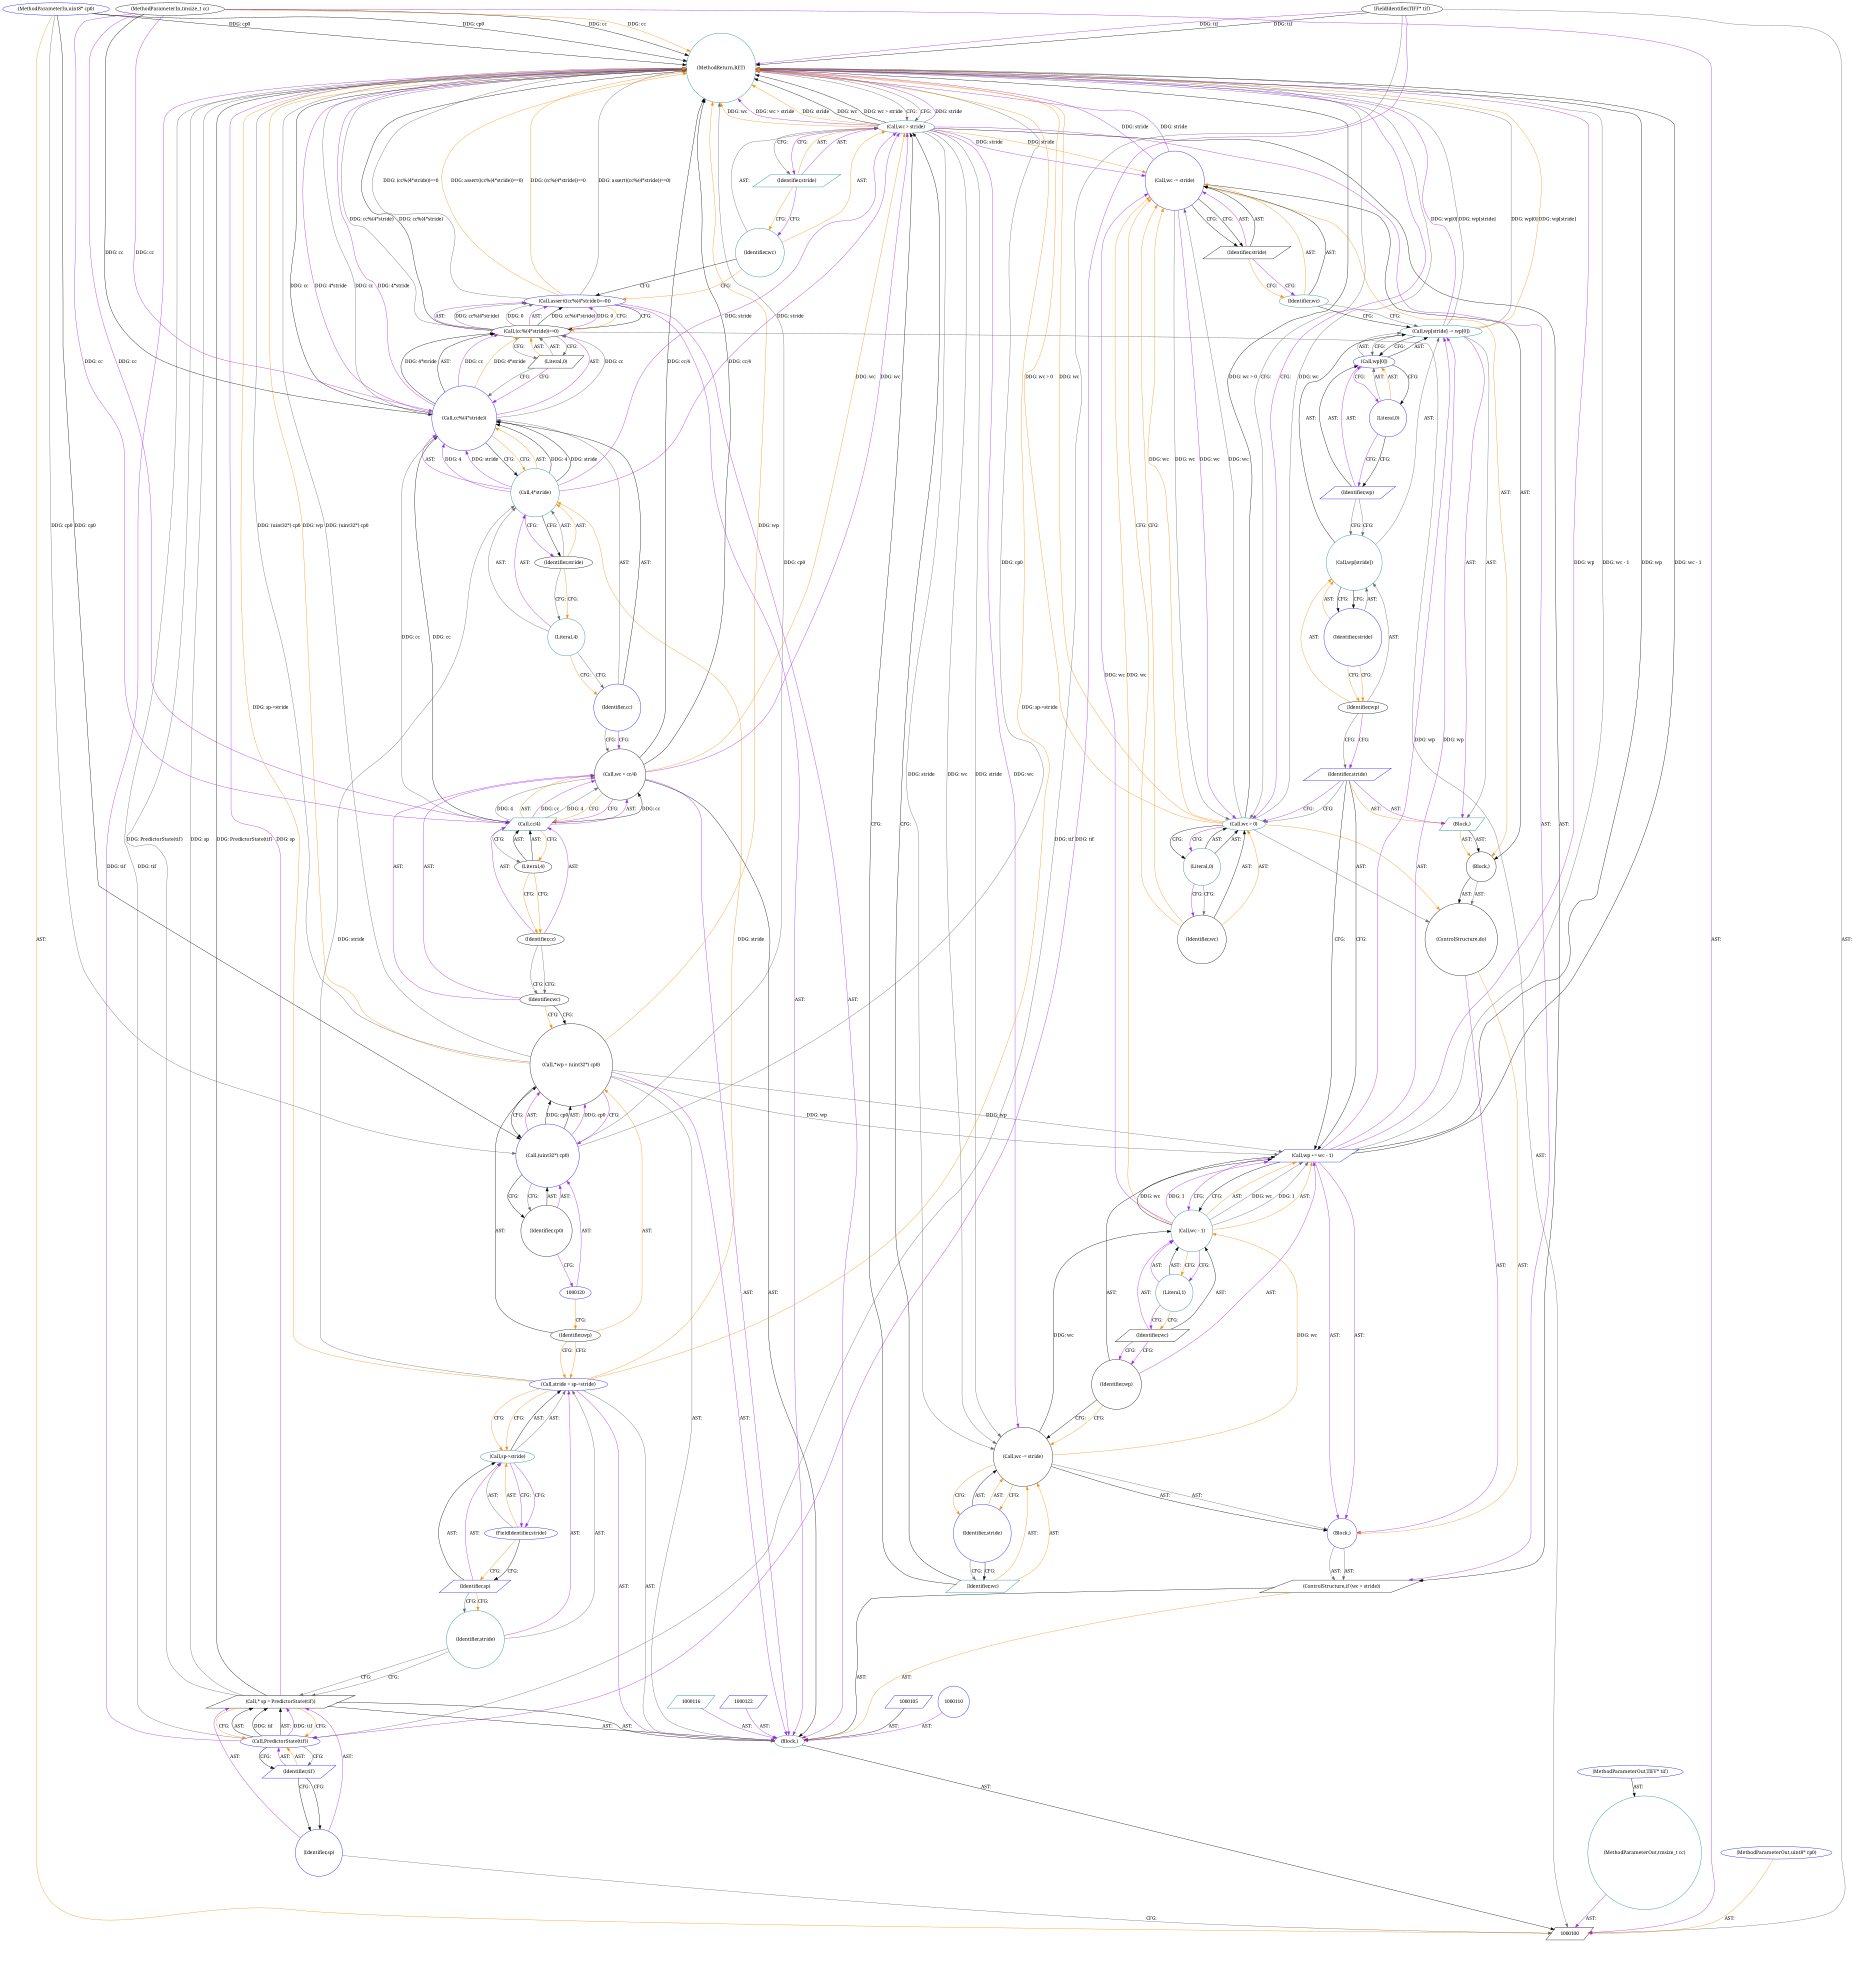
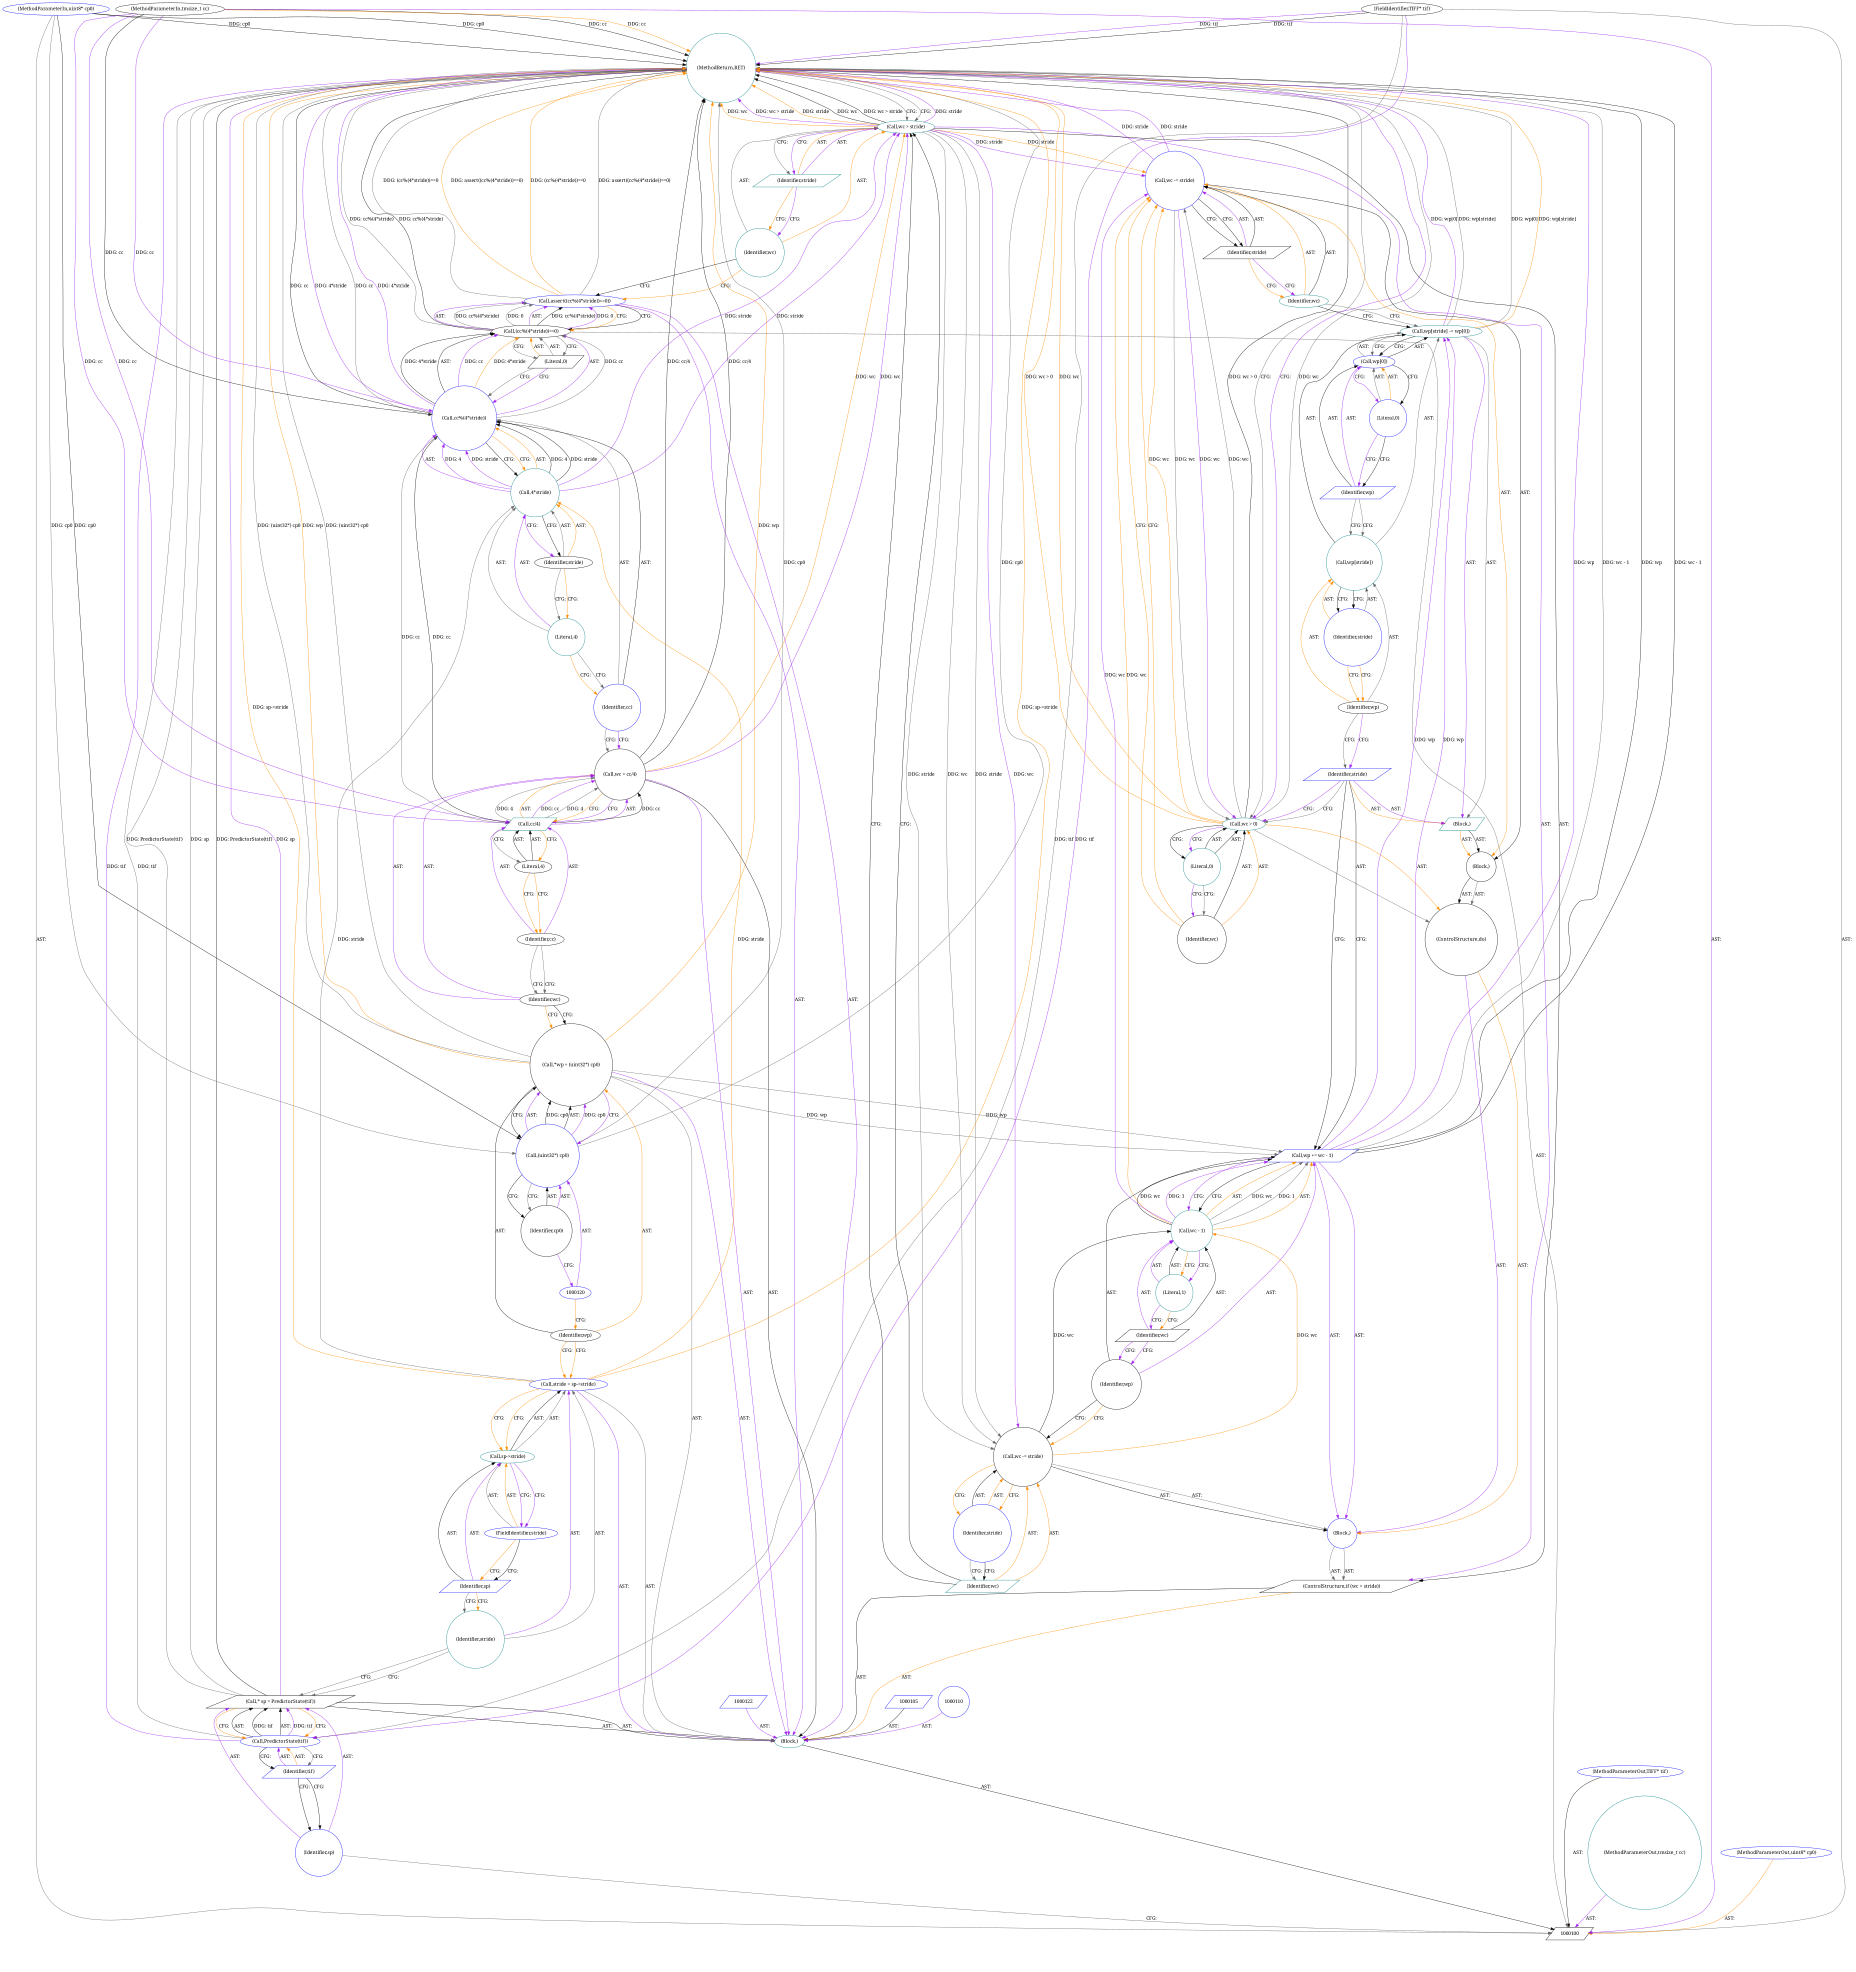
(691, 1702) -> none
(36, 1710) -> (36, 1710)
(1633, 1786) -> (1564, 1842)
